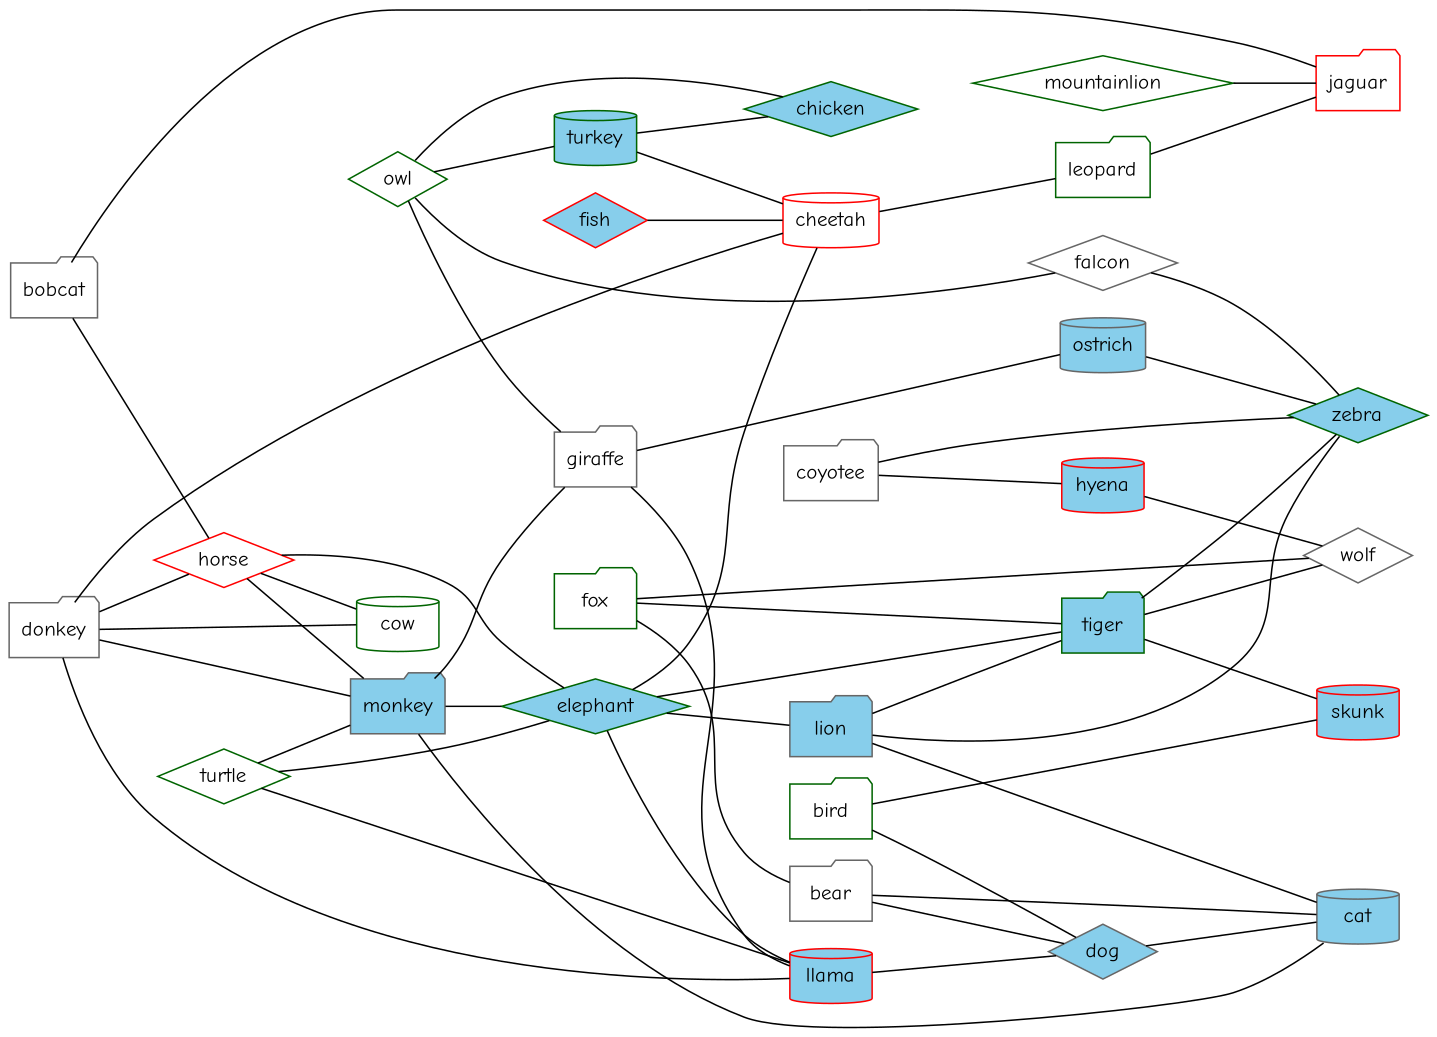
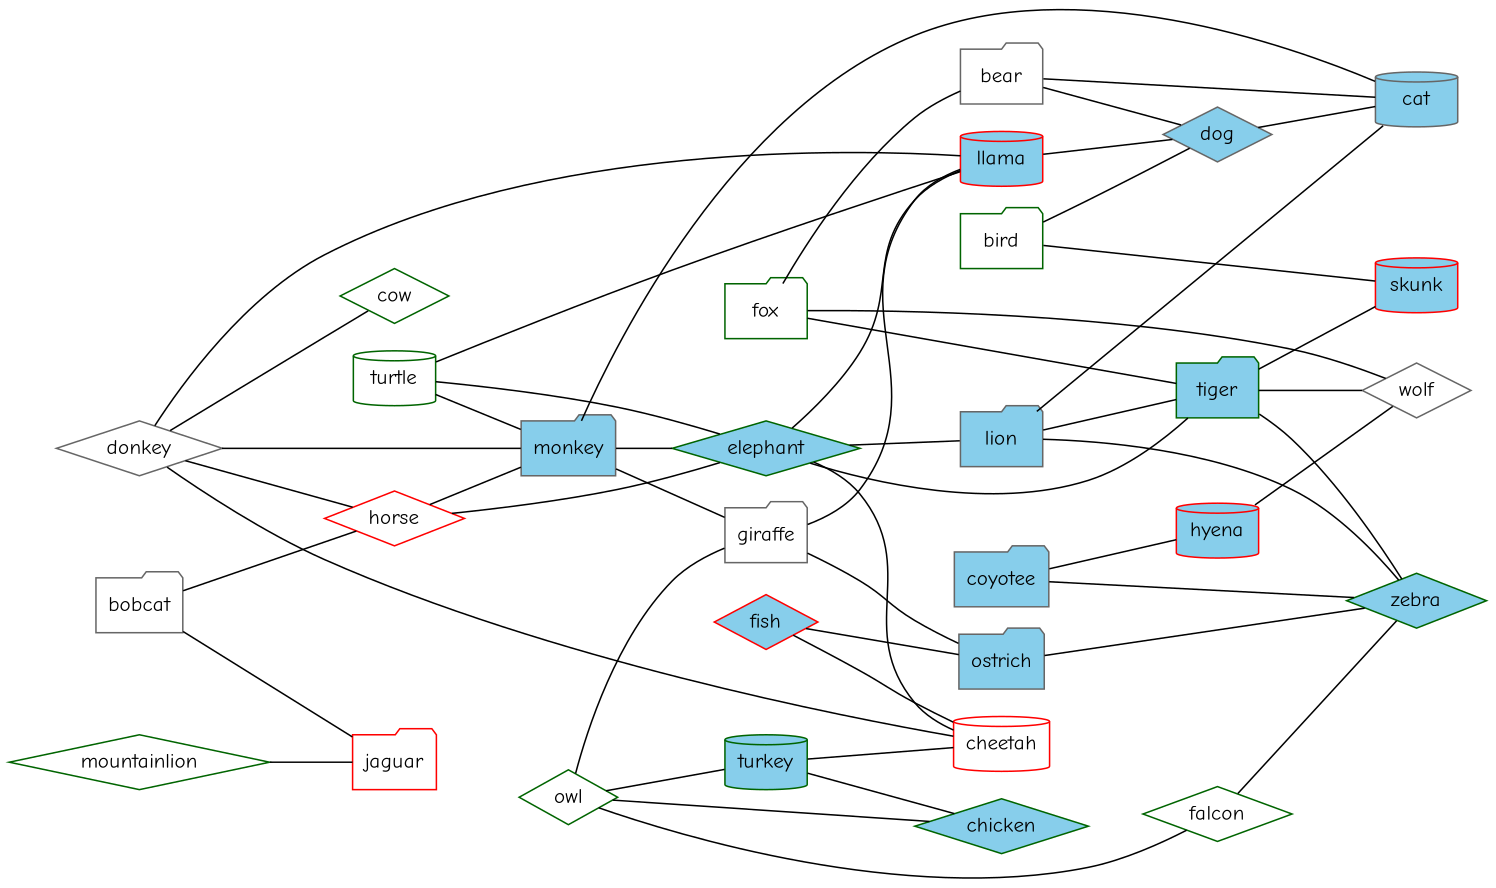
(1103, 170) -> none
(1103, 263) -> (1217, 814)
(1103, 345) -> (1002, 662)
(831, 473) -> (1002, 579)
(308, 591) -> none
(398, 624) -> (394, 296)
(54, 630) -> (139, 448)
none -> (879, 641)
(224, 776) -> (394, 378)
